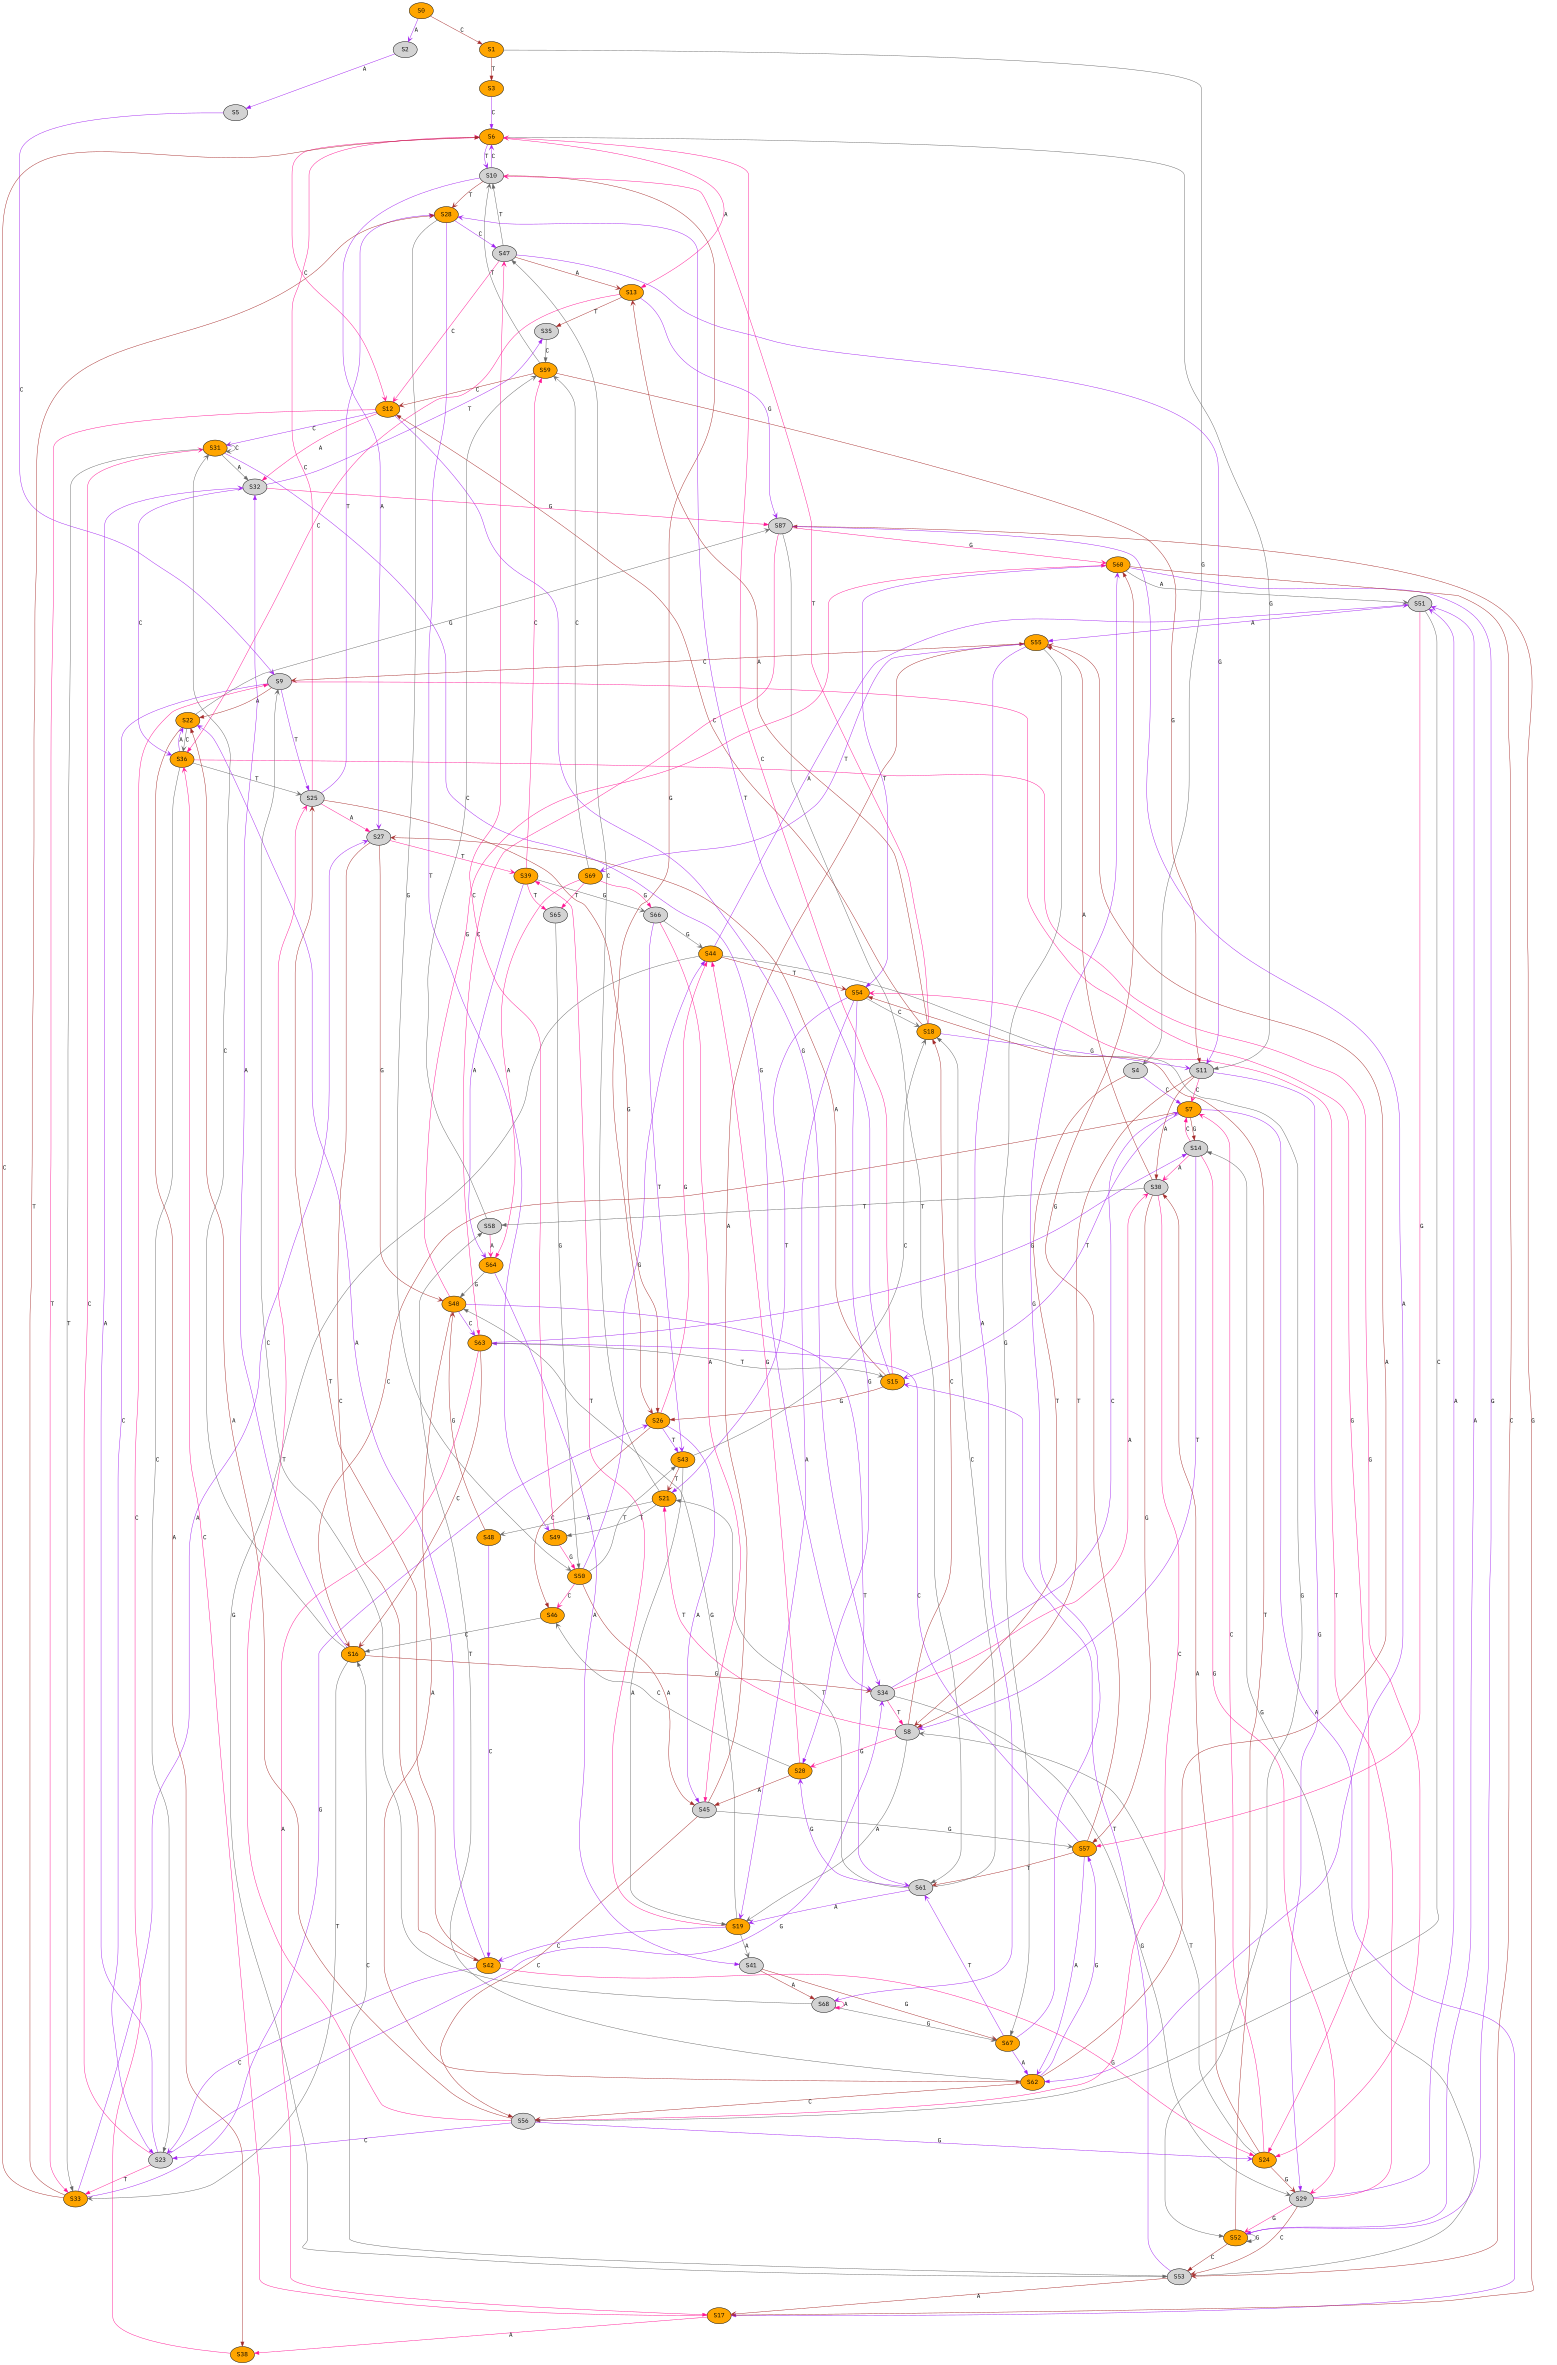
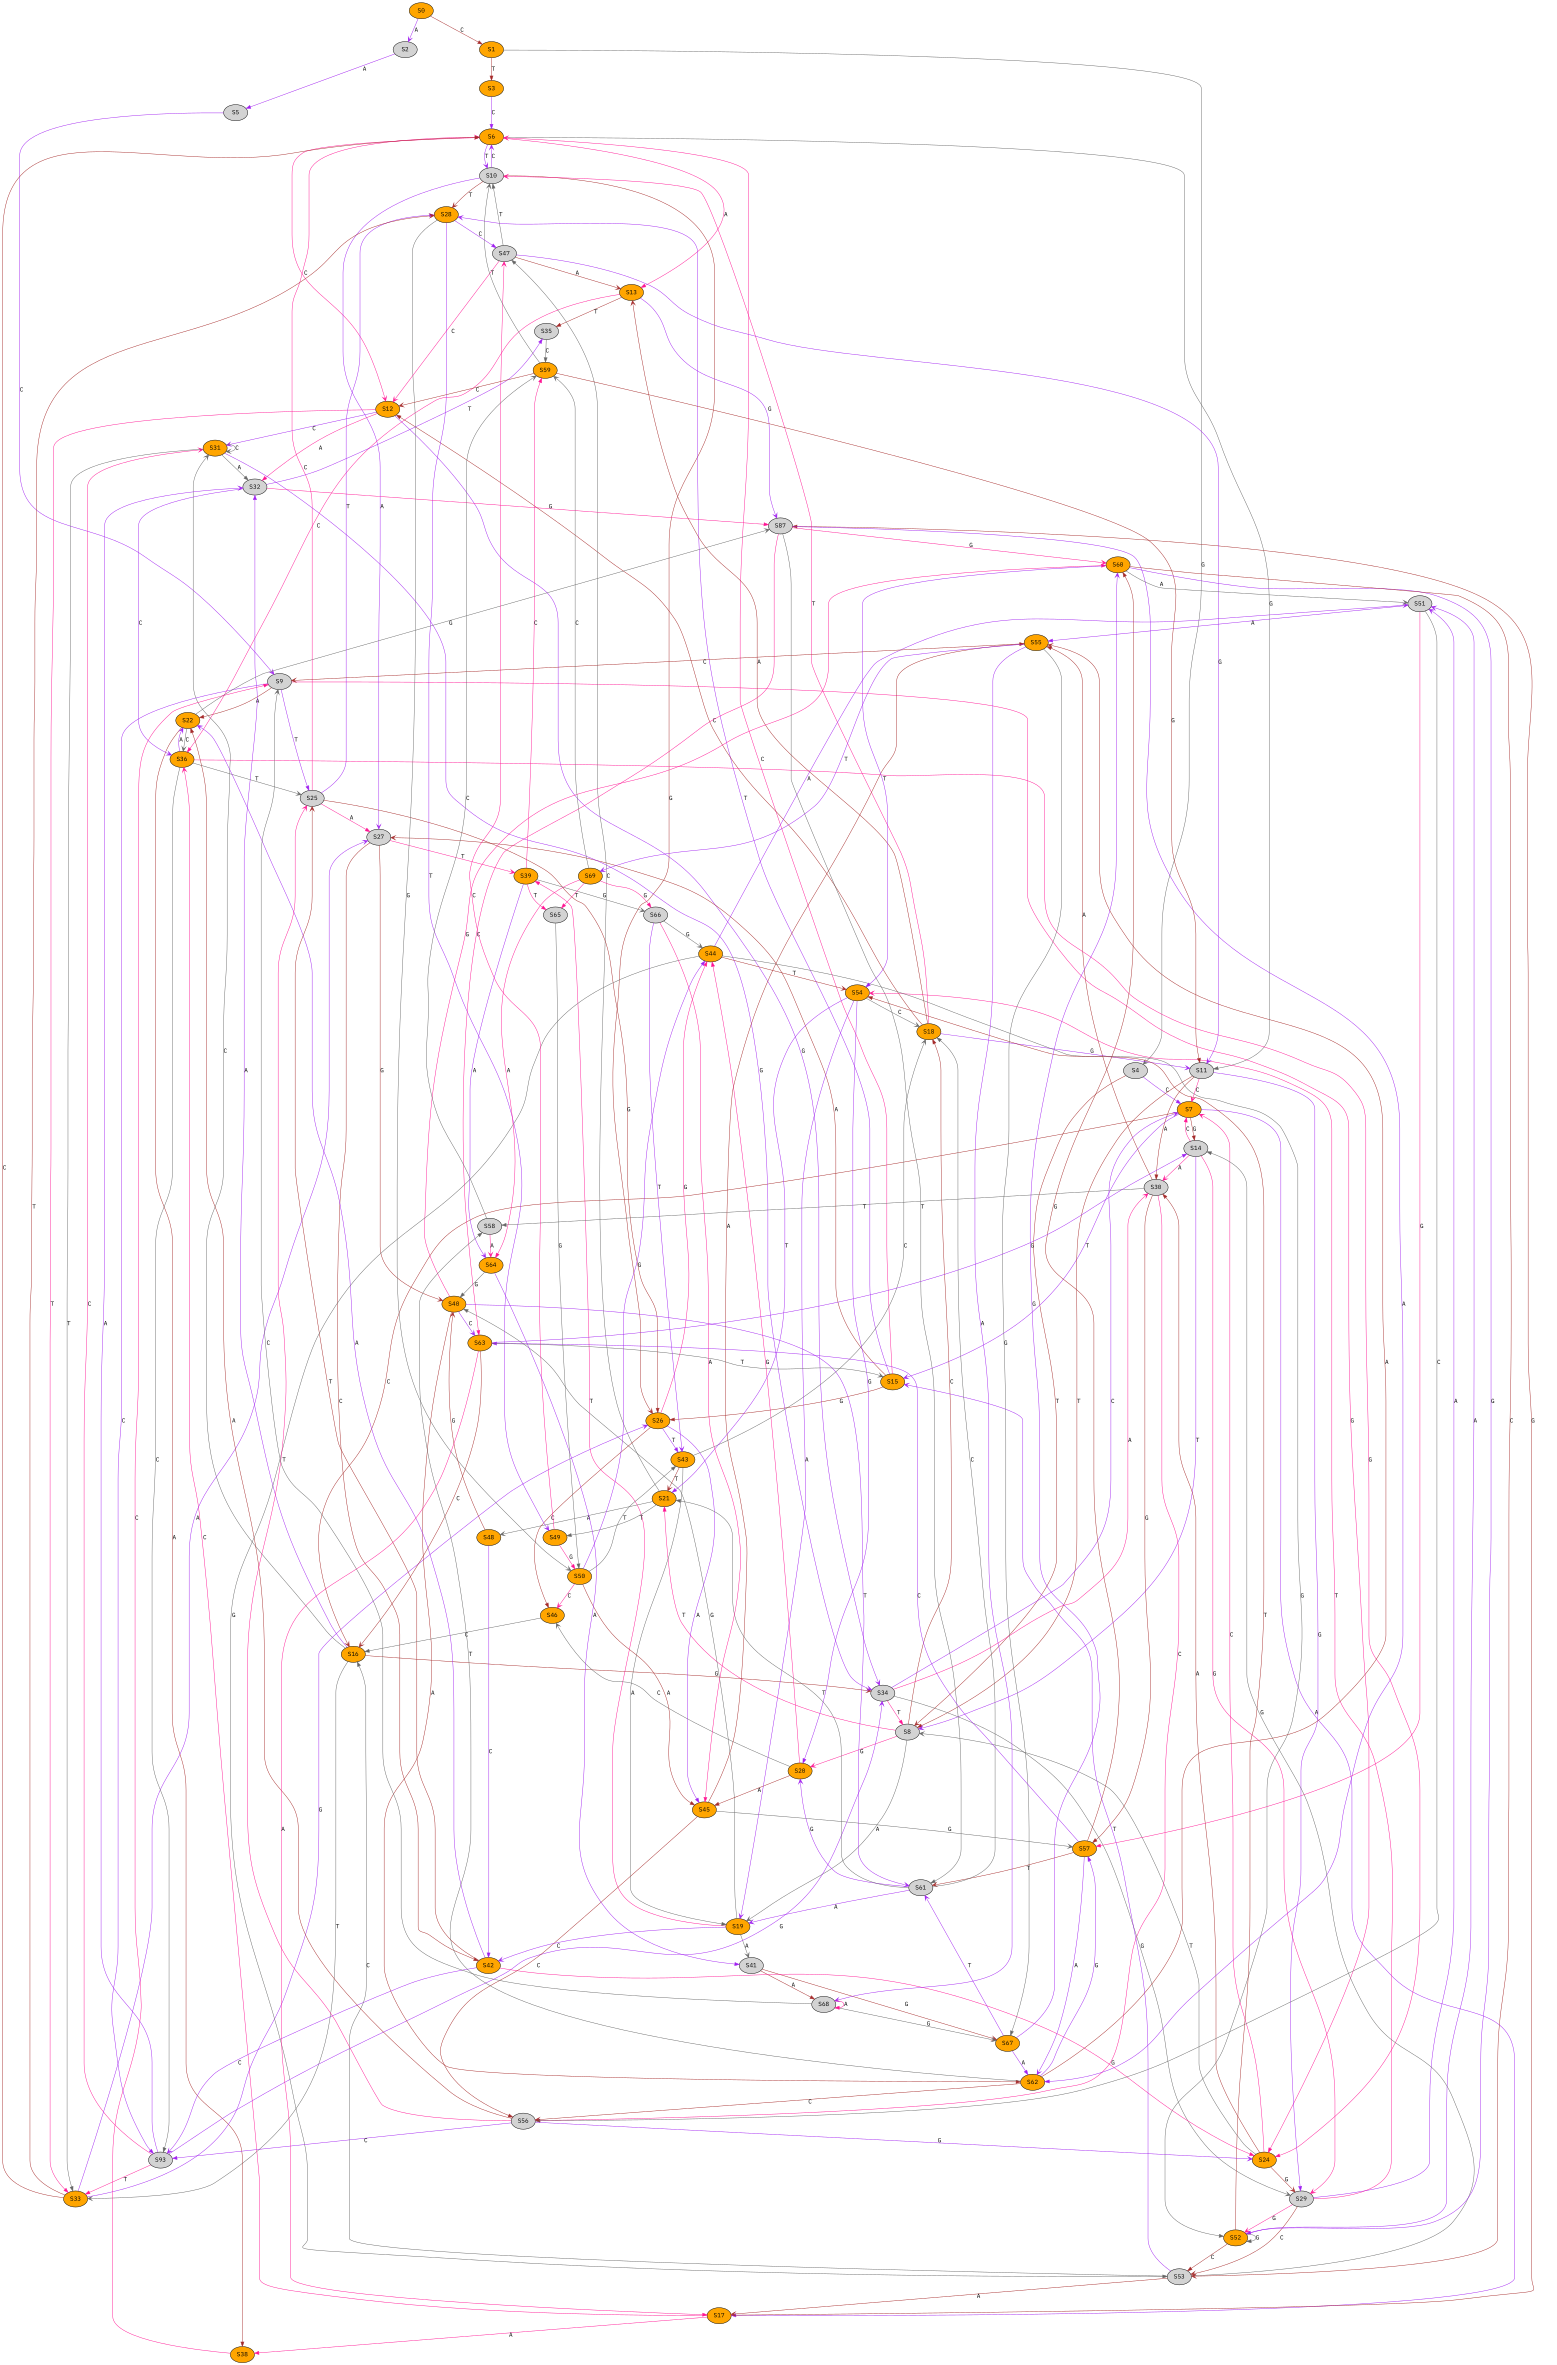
(704, 1810) -> (704, 1810)
(161, 2160) -> (161, 2160)
